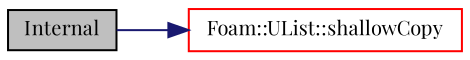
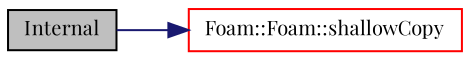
(325, 30) -> (325, 30)
